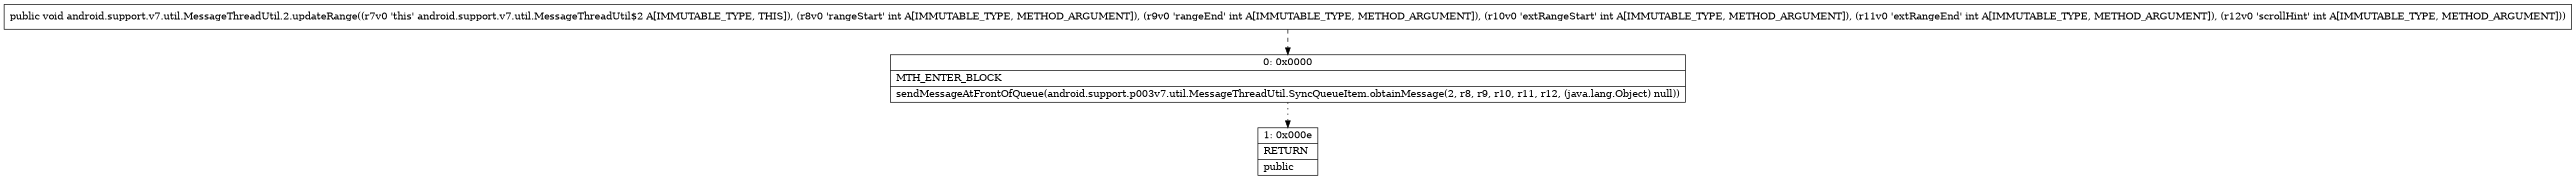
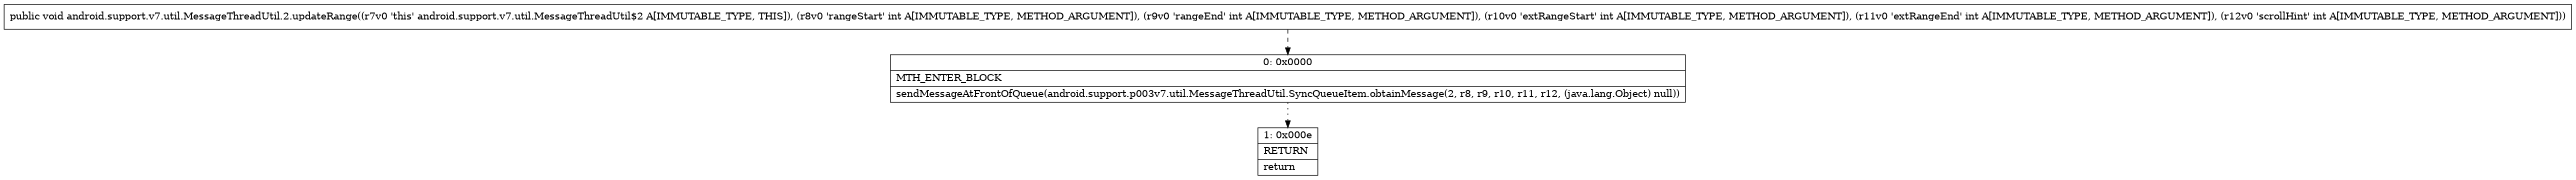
(1279, 167) -> (1279, 167)
